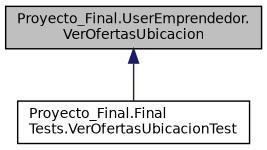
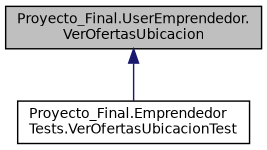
(134, 122) -> (134, 122)
